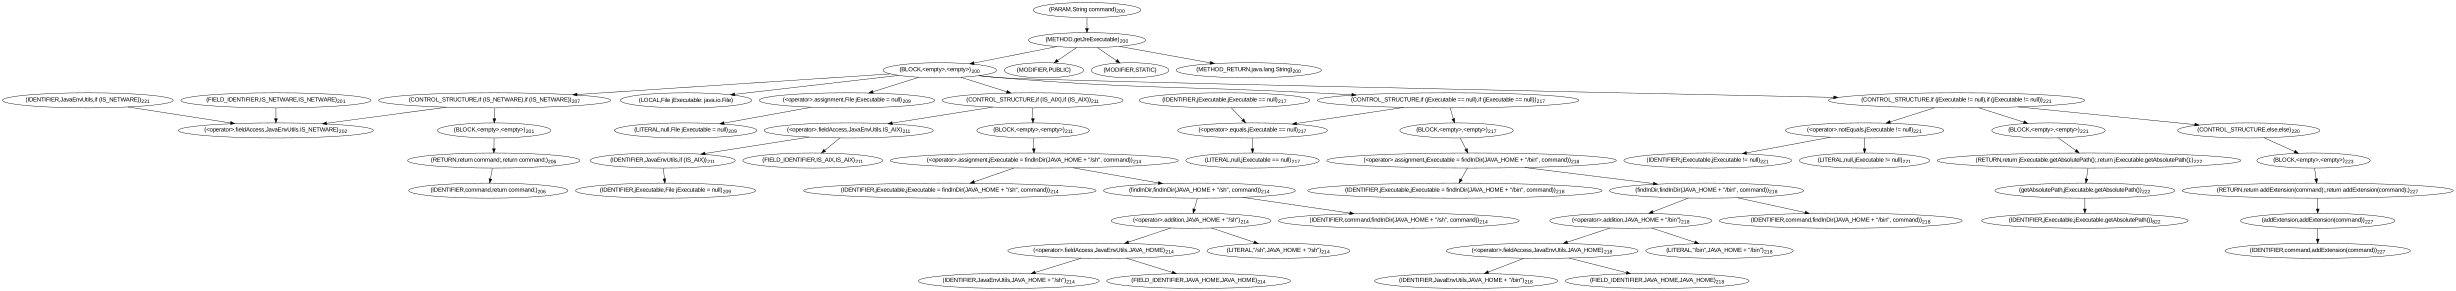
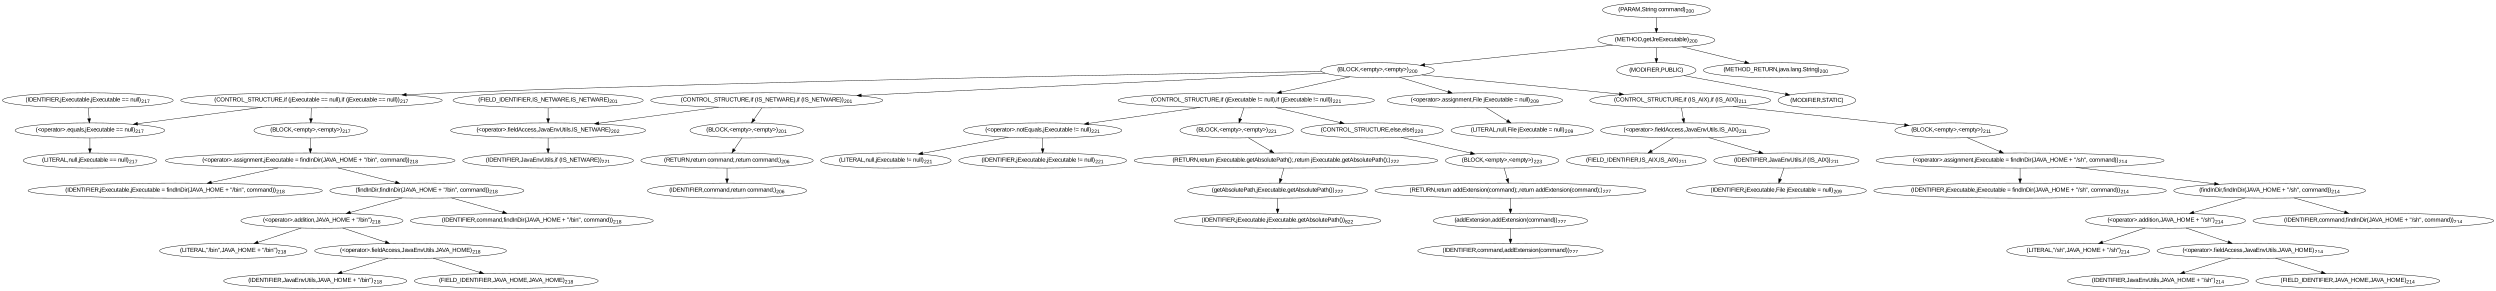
(1107, 54) -> (1735, 85)
(576, 100) -> (848, 100)
(686, 100) -> none
(179, 115) -> (548, 143)
